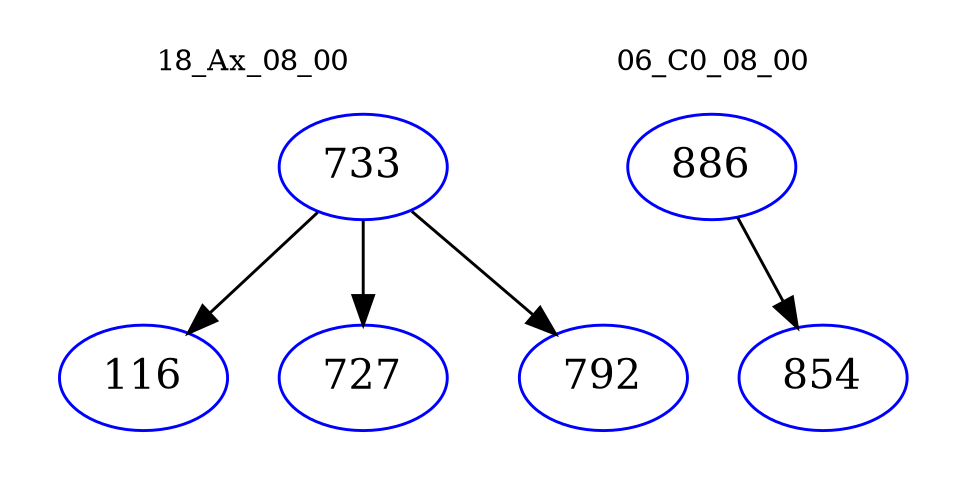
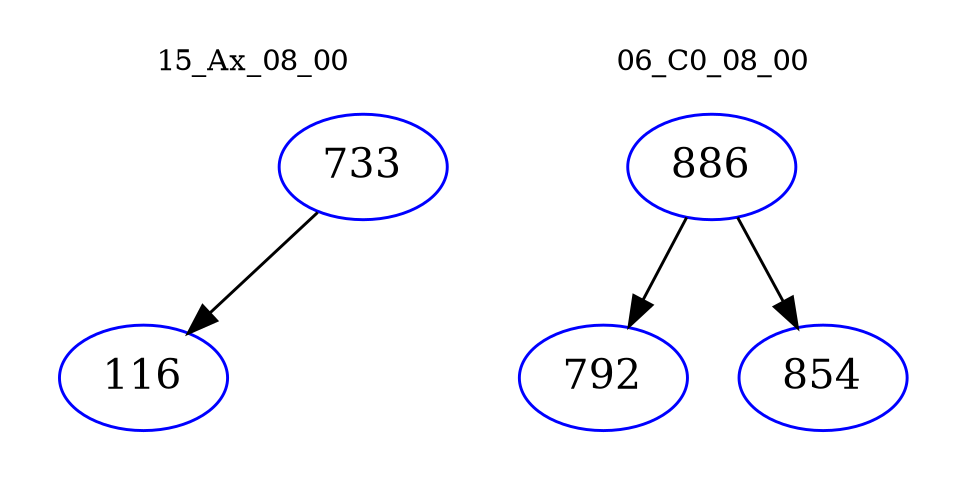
(253, 63) -> (253, 63)
(451, 245) -> (665, 259)
(363, 378) -> none
